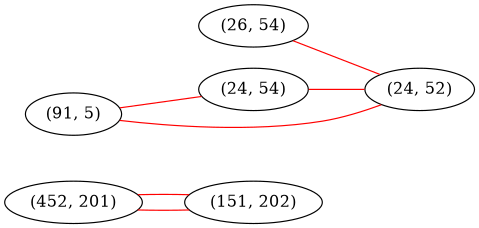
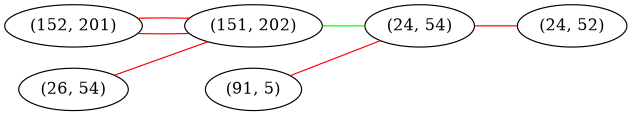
none -> (344, 26)
(336, 58) -> (161, 58)
(252, 127) -> none
(74, 202) -> (74, 26)
